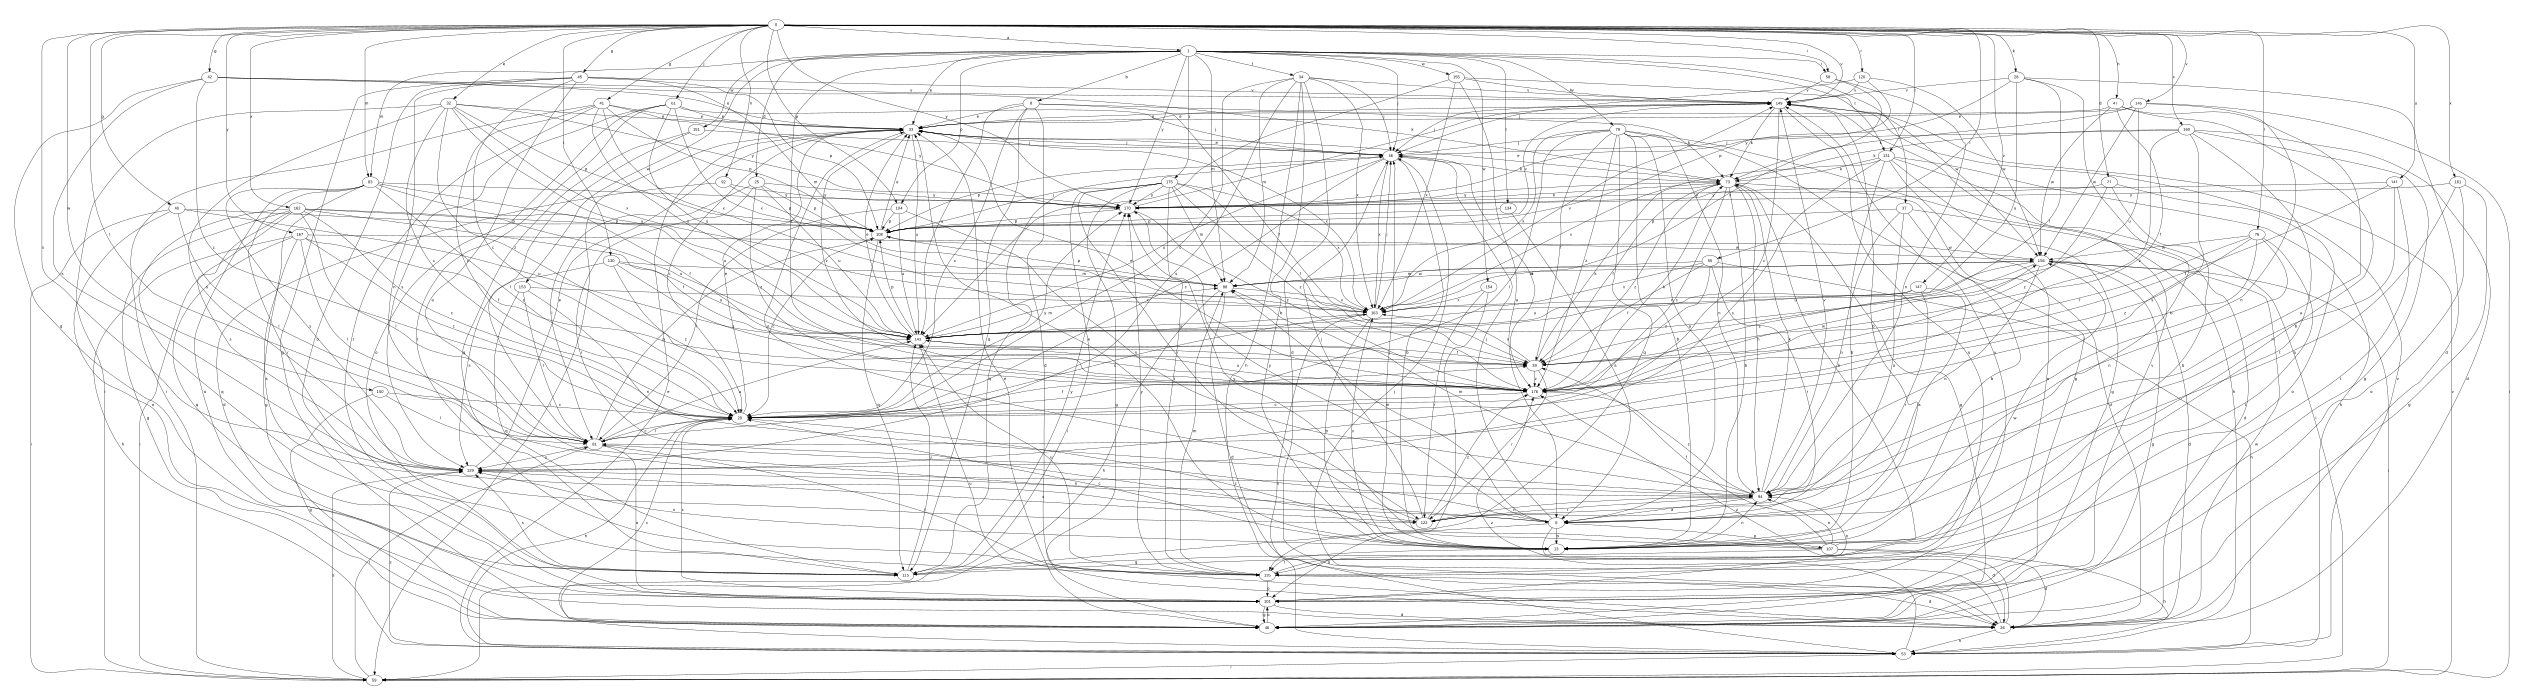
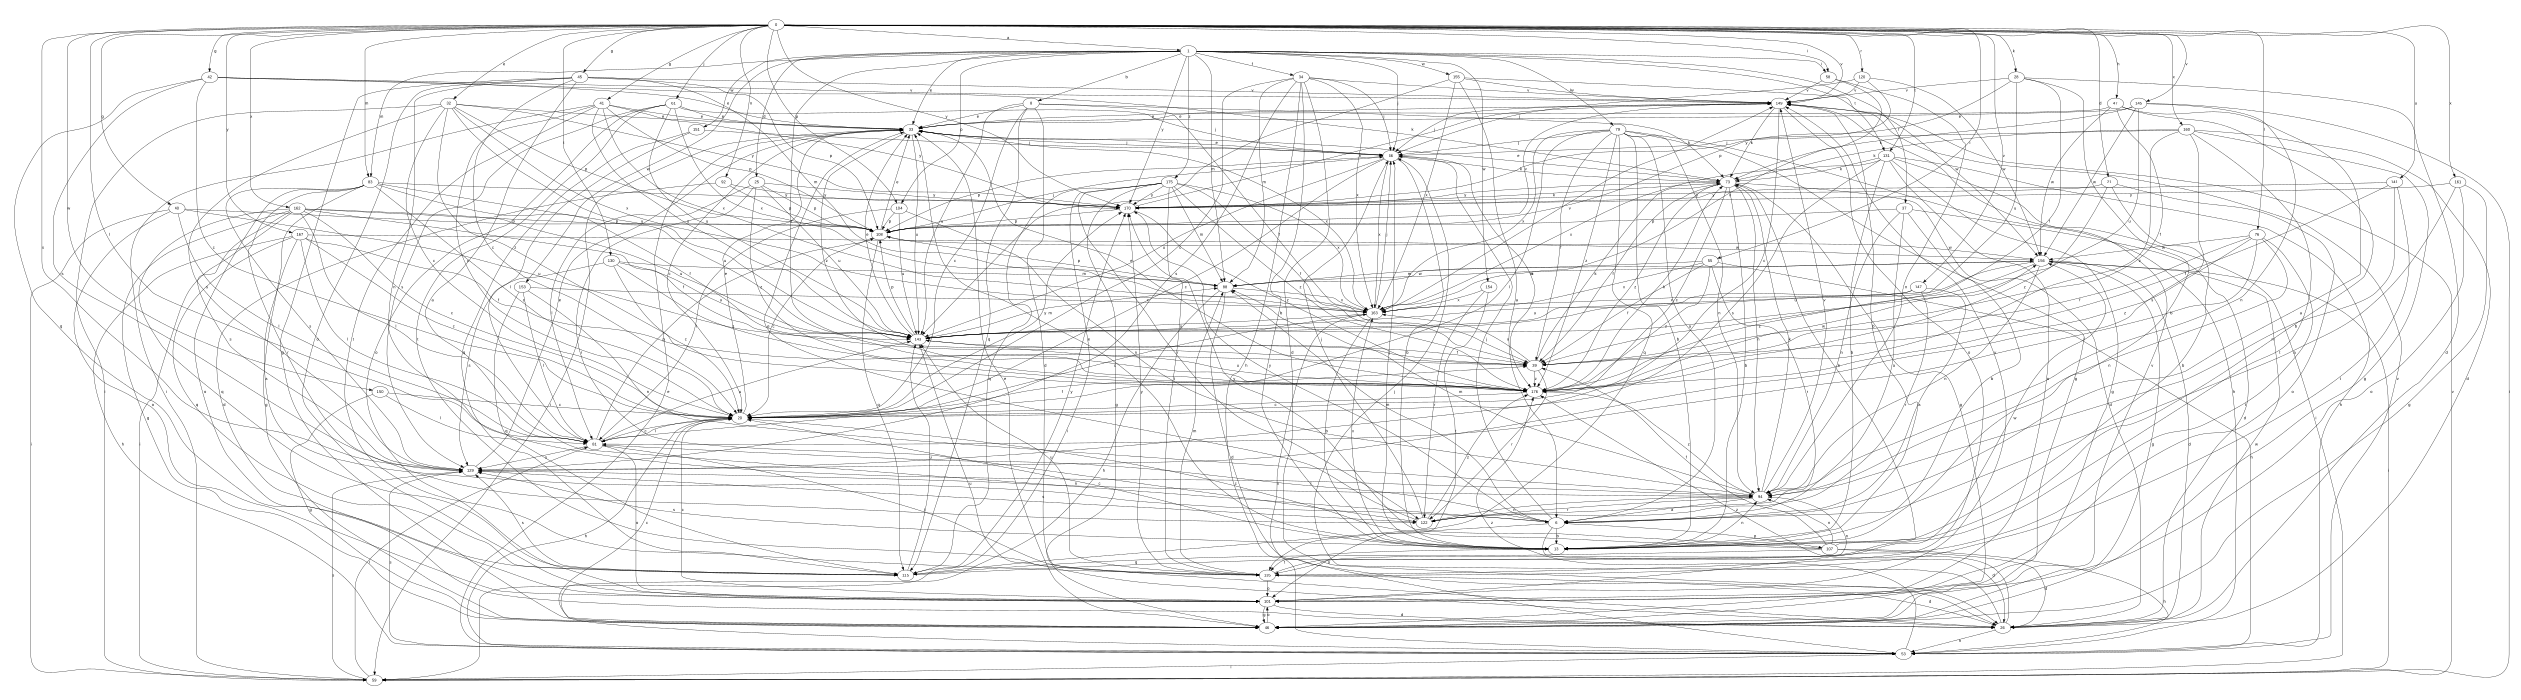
(1508, 208) -> none
